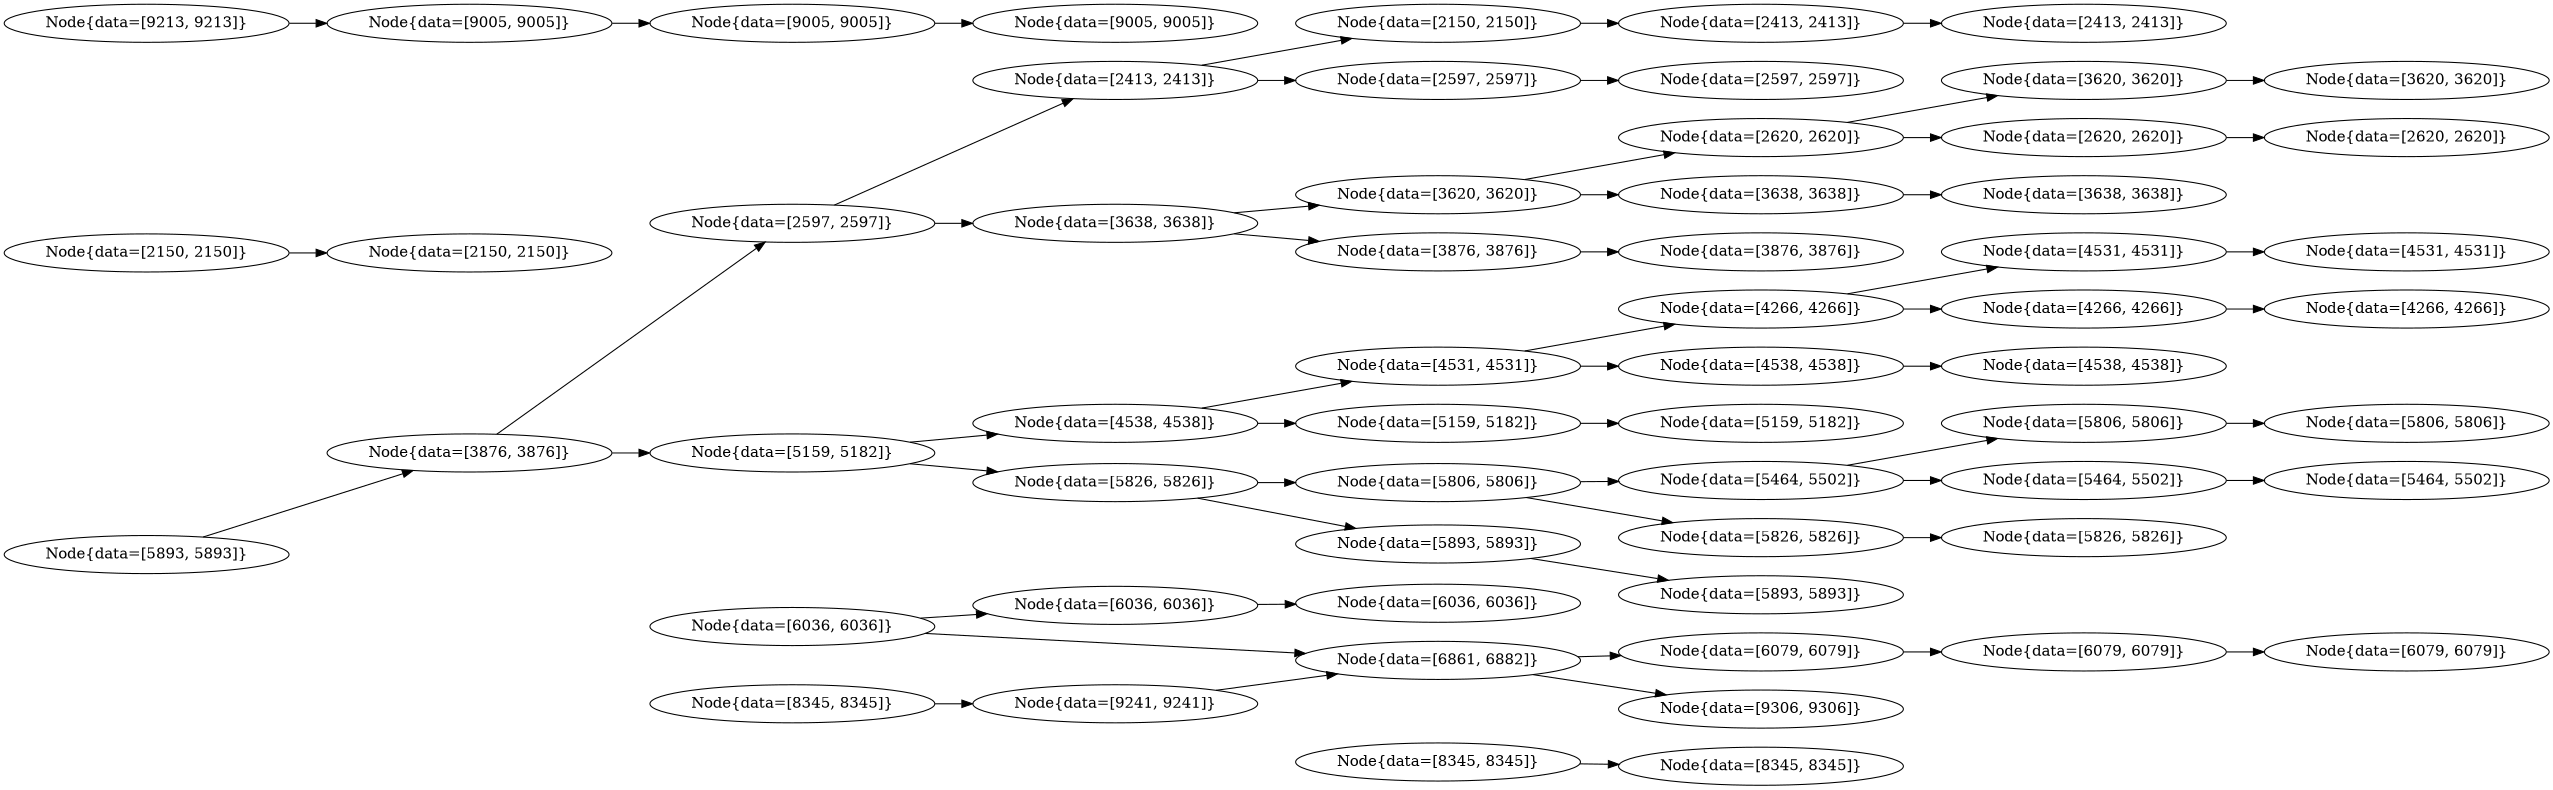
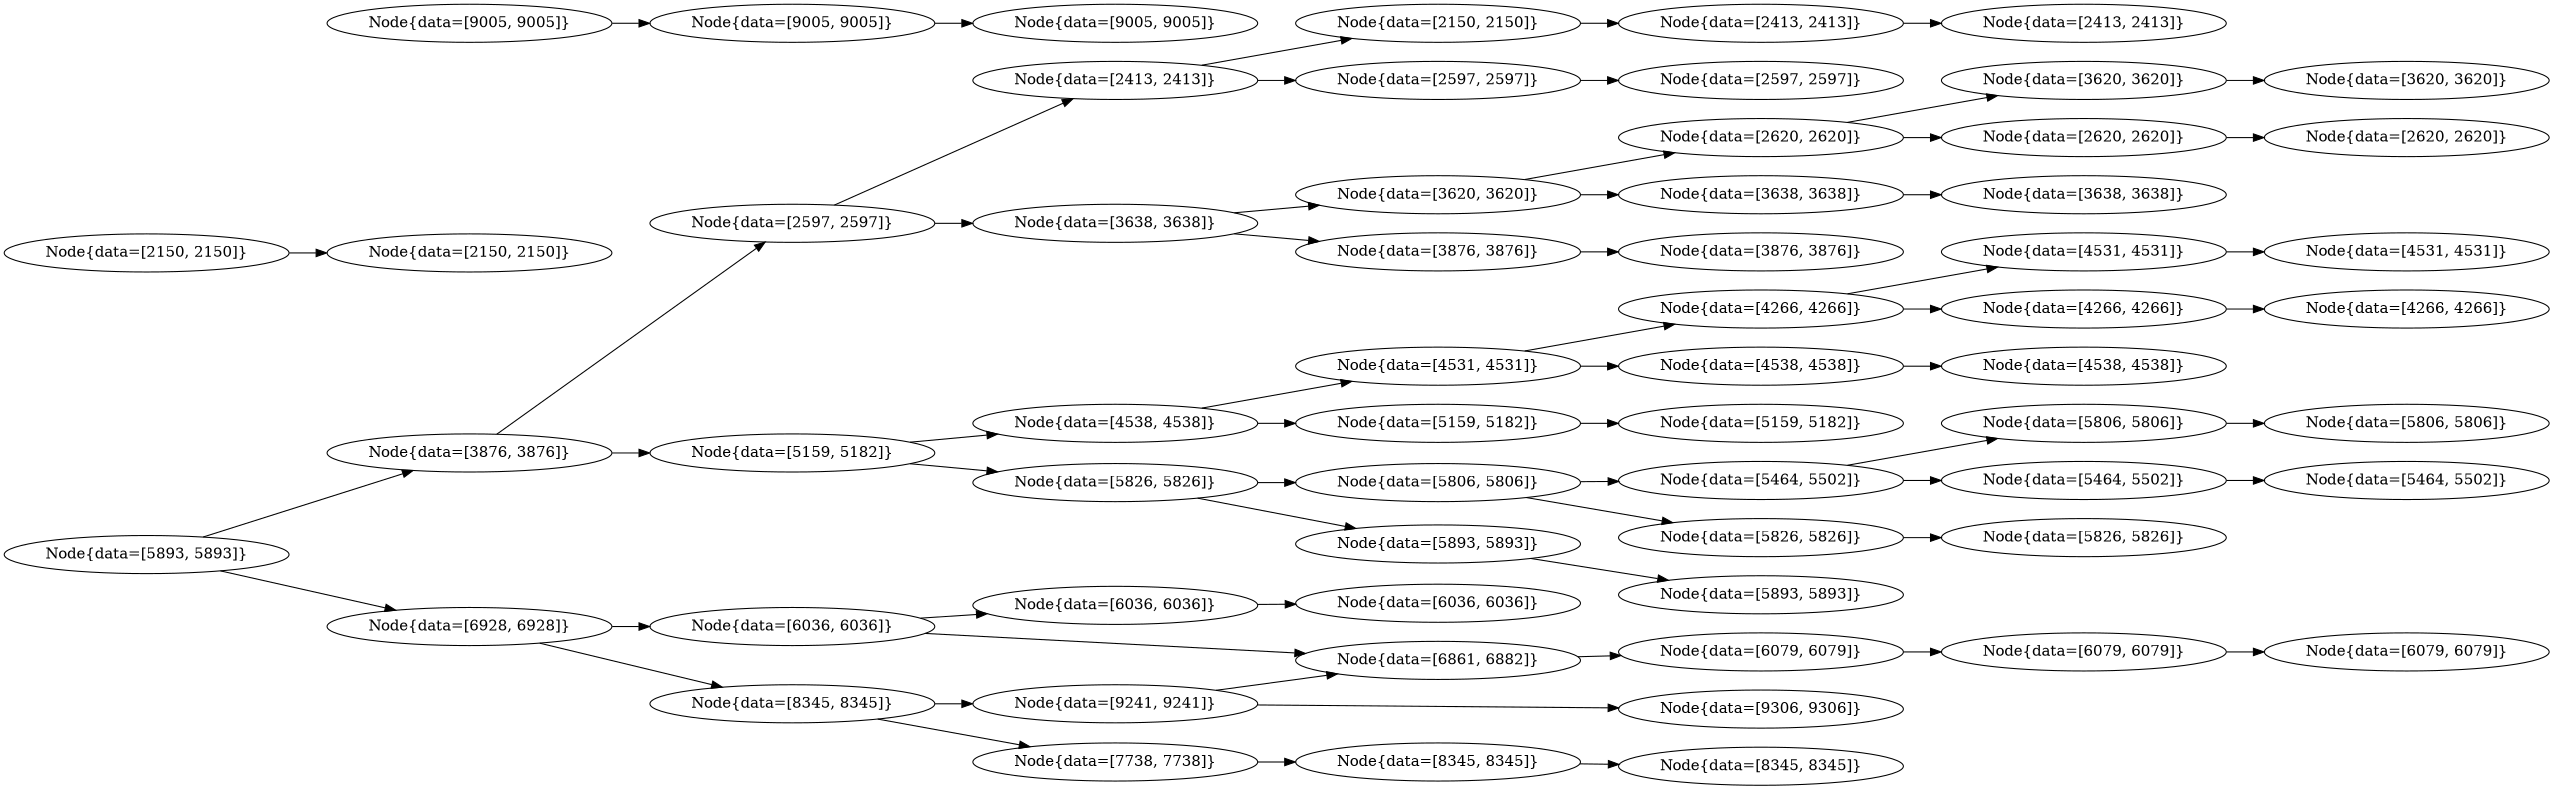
(147, 23) -> none
none -> (469, 627)
(1594, 684) -> (1433, 706)
none -> (1115, 762)
